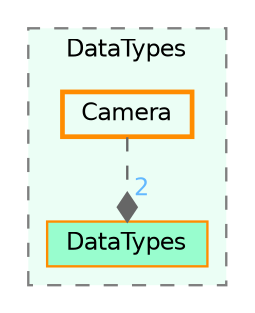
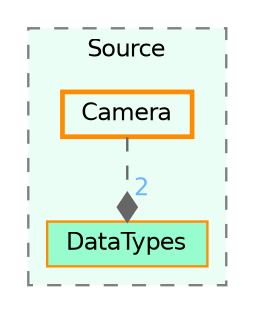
(127, 51) -> (127, 51)
